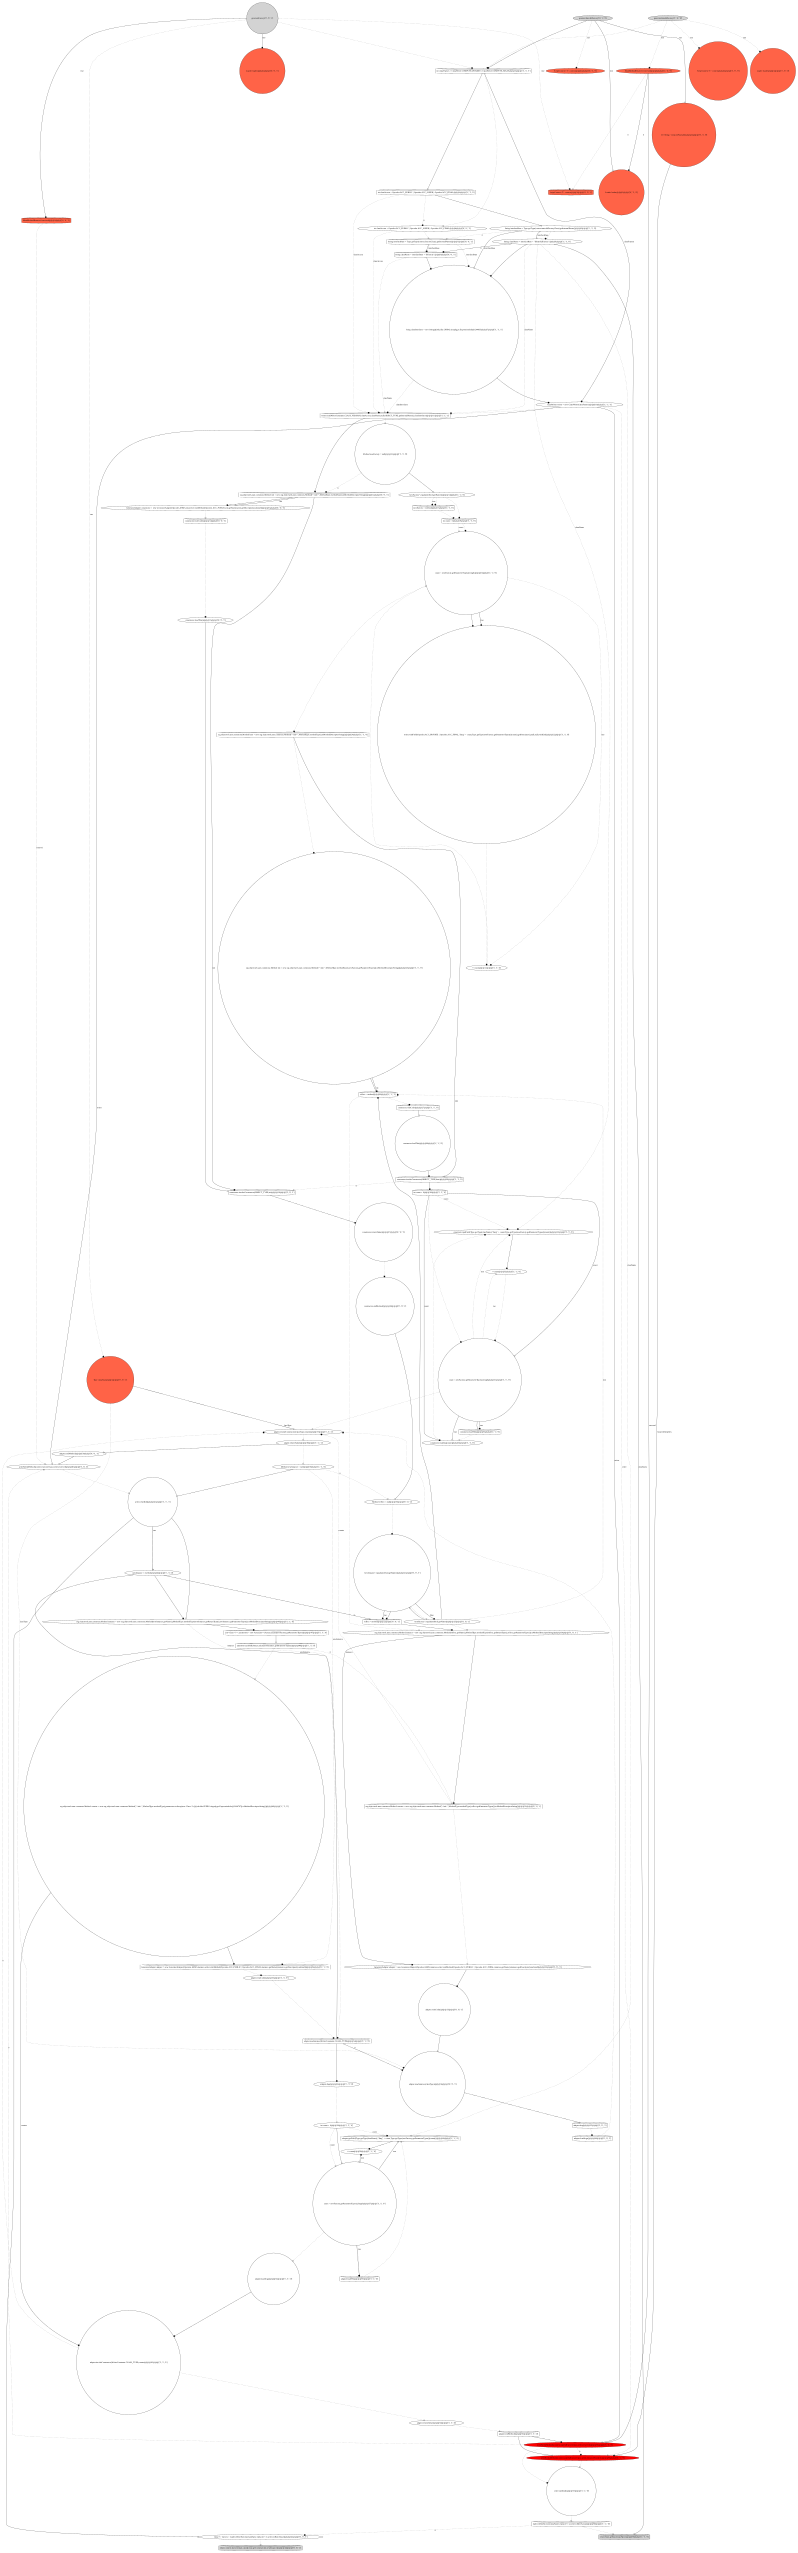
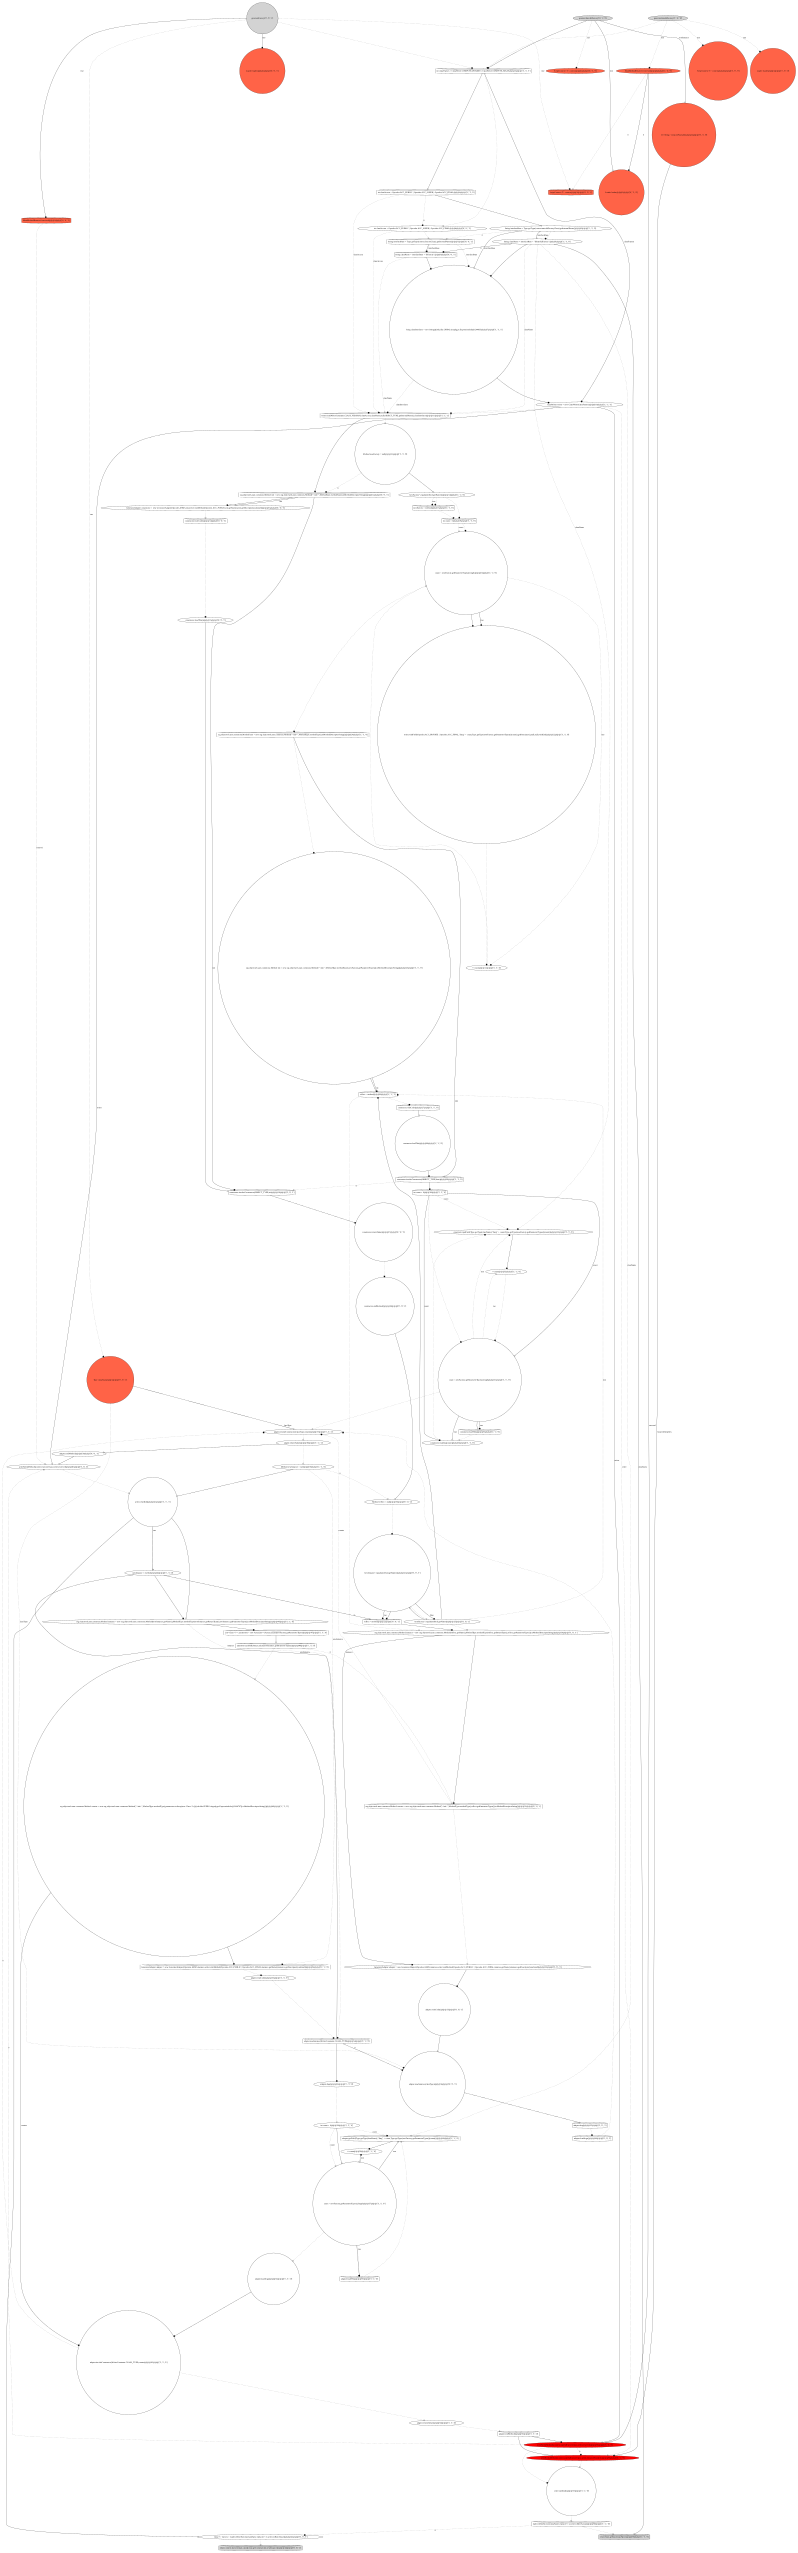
(680, 38) -> (684, 38)
